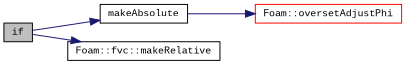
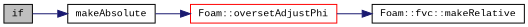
(52, 37) -> (349, 14)
